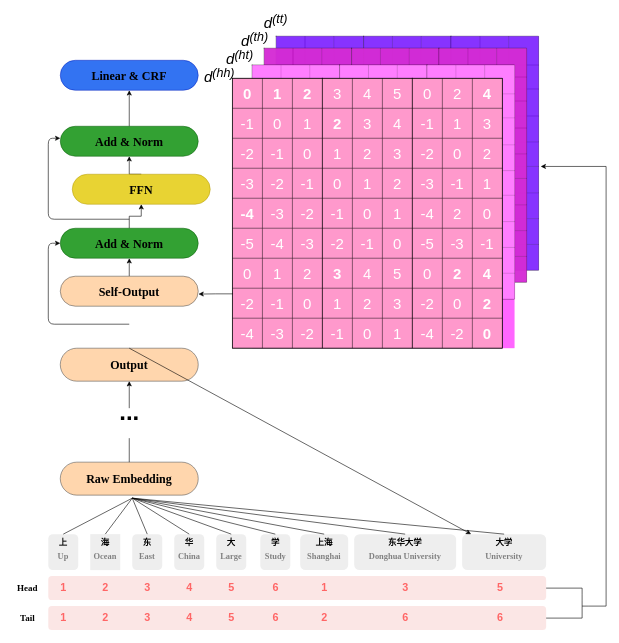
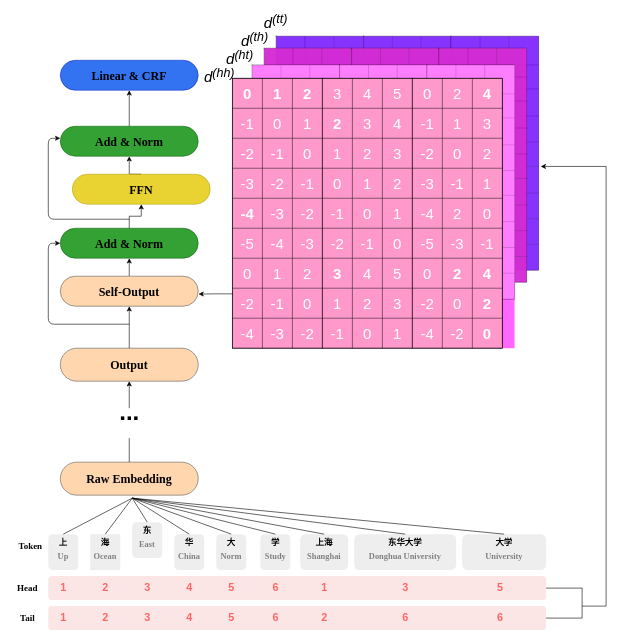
(298, 440) -> (129, 311)
none -> (30, 546)
(147, 552) -> (147, 540)
(231, 552) -> (231, 552)
